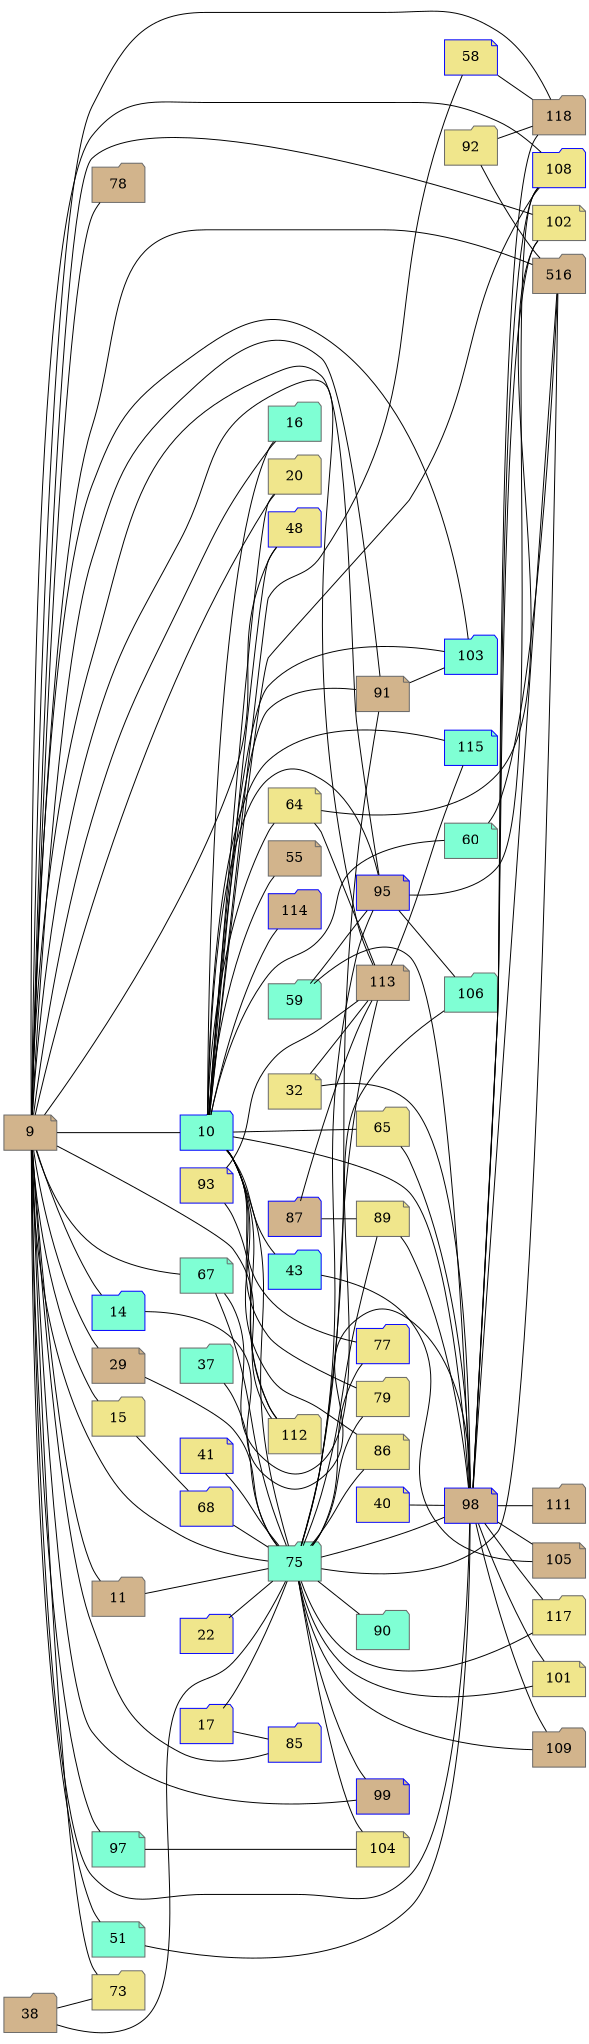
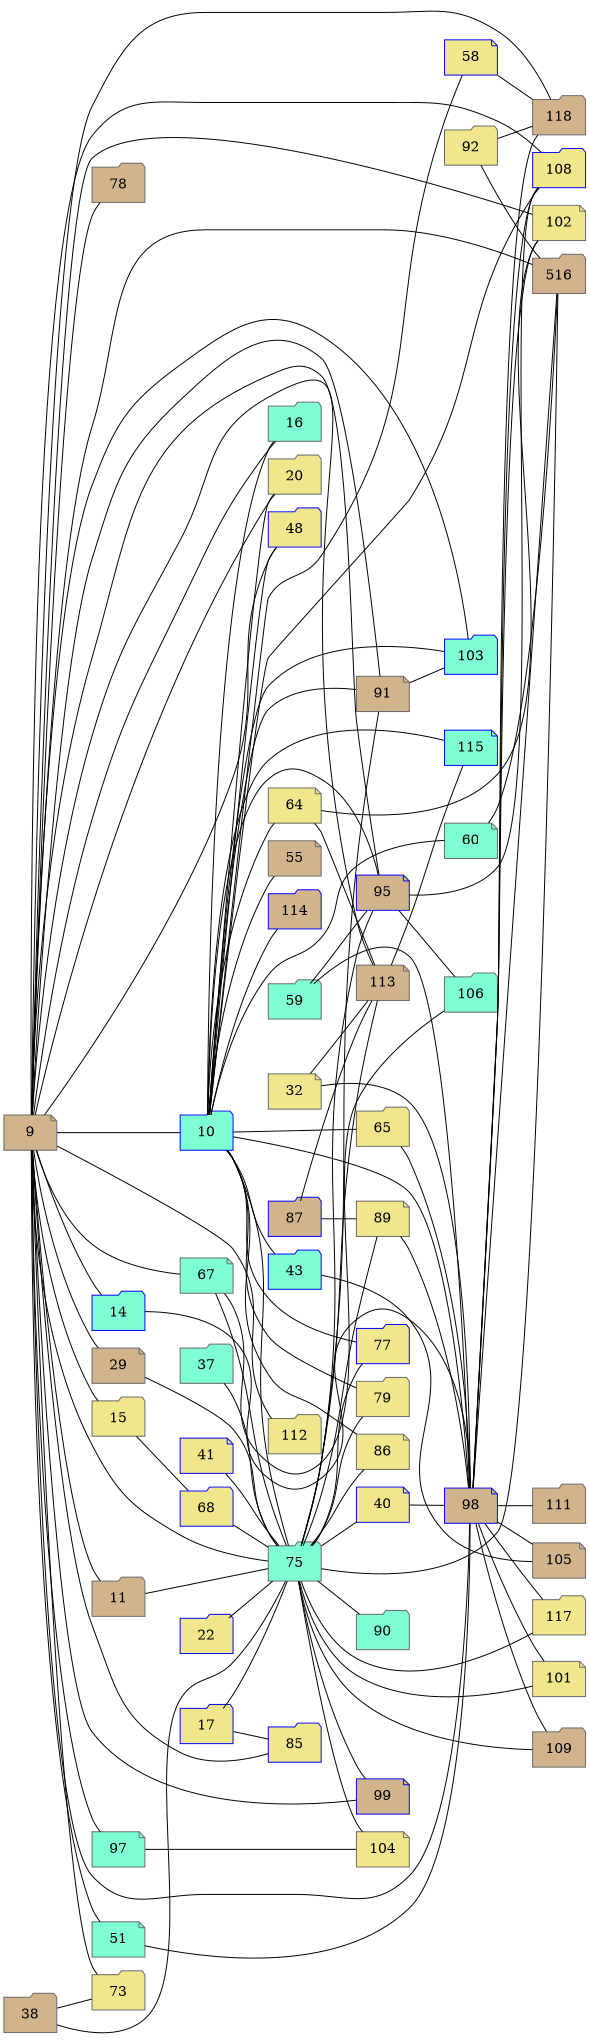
(207, 1186) -> none
(252, 1284) -> none
(384, 1540) -> (339, 1534)
